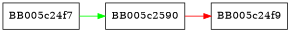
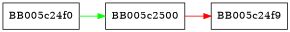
(41, 16) -> (41, 16)
(145, 16) -> (145, 16)
